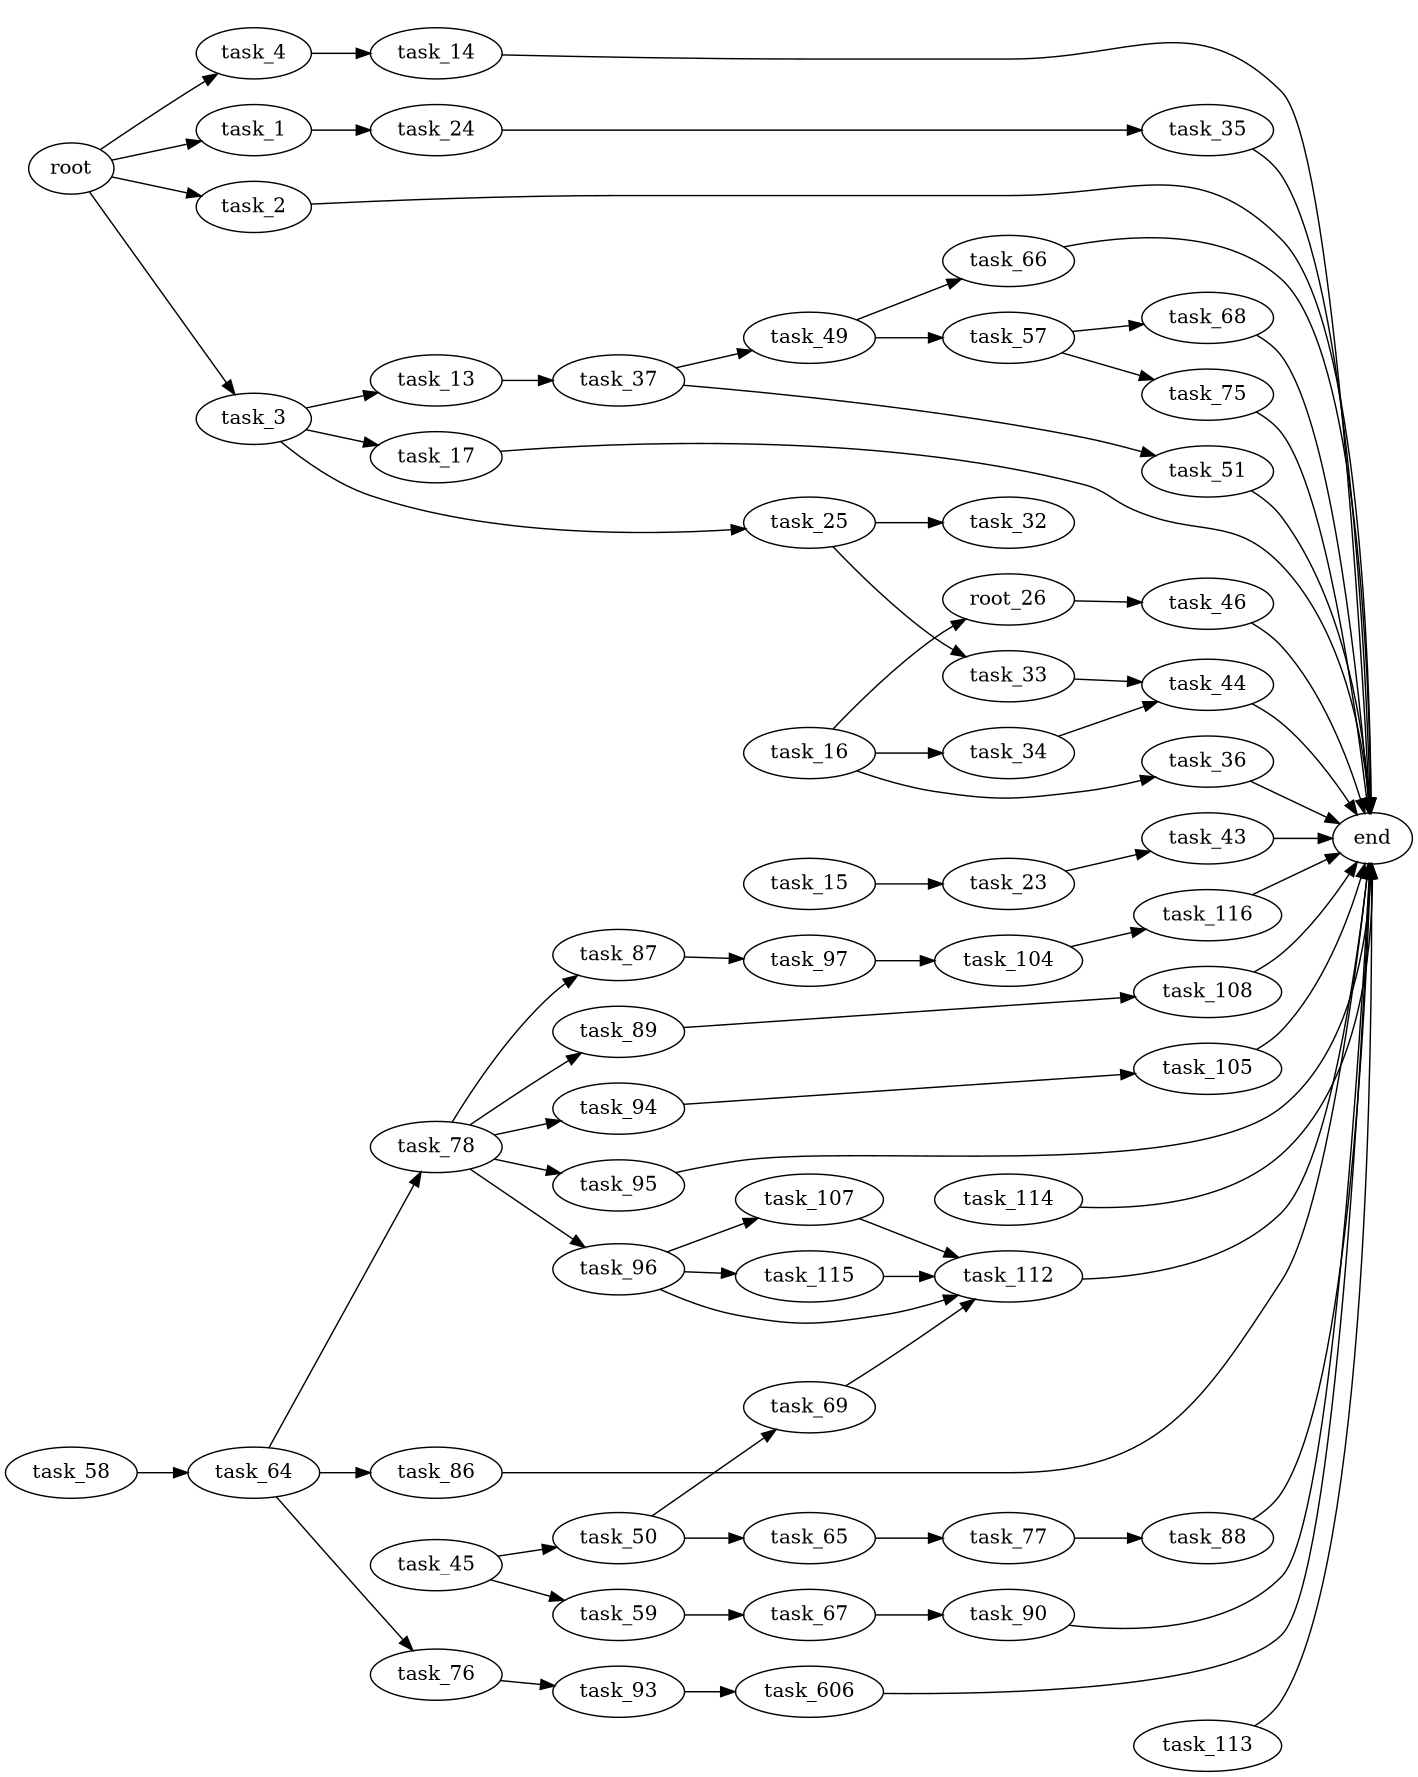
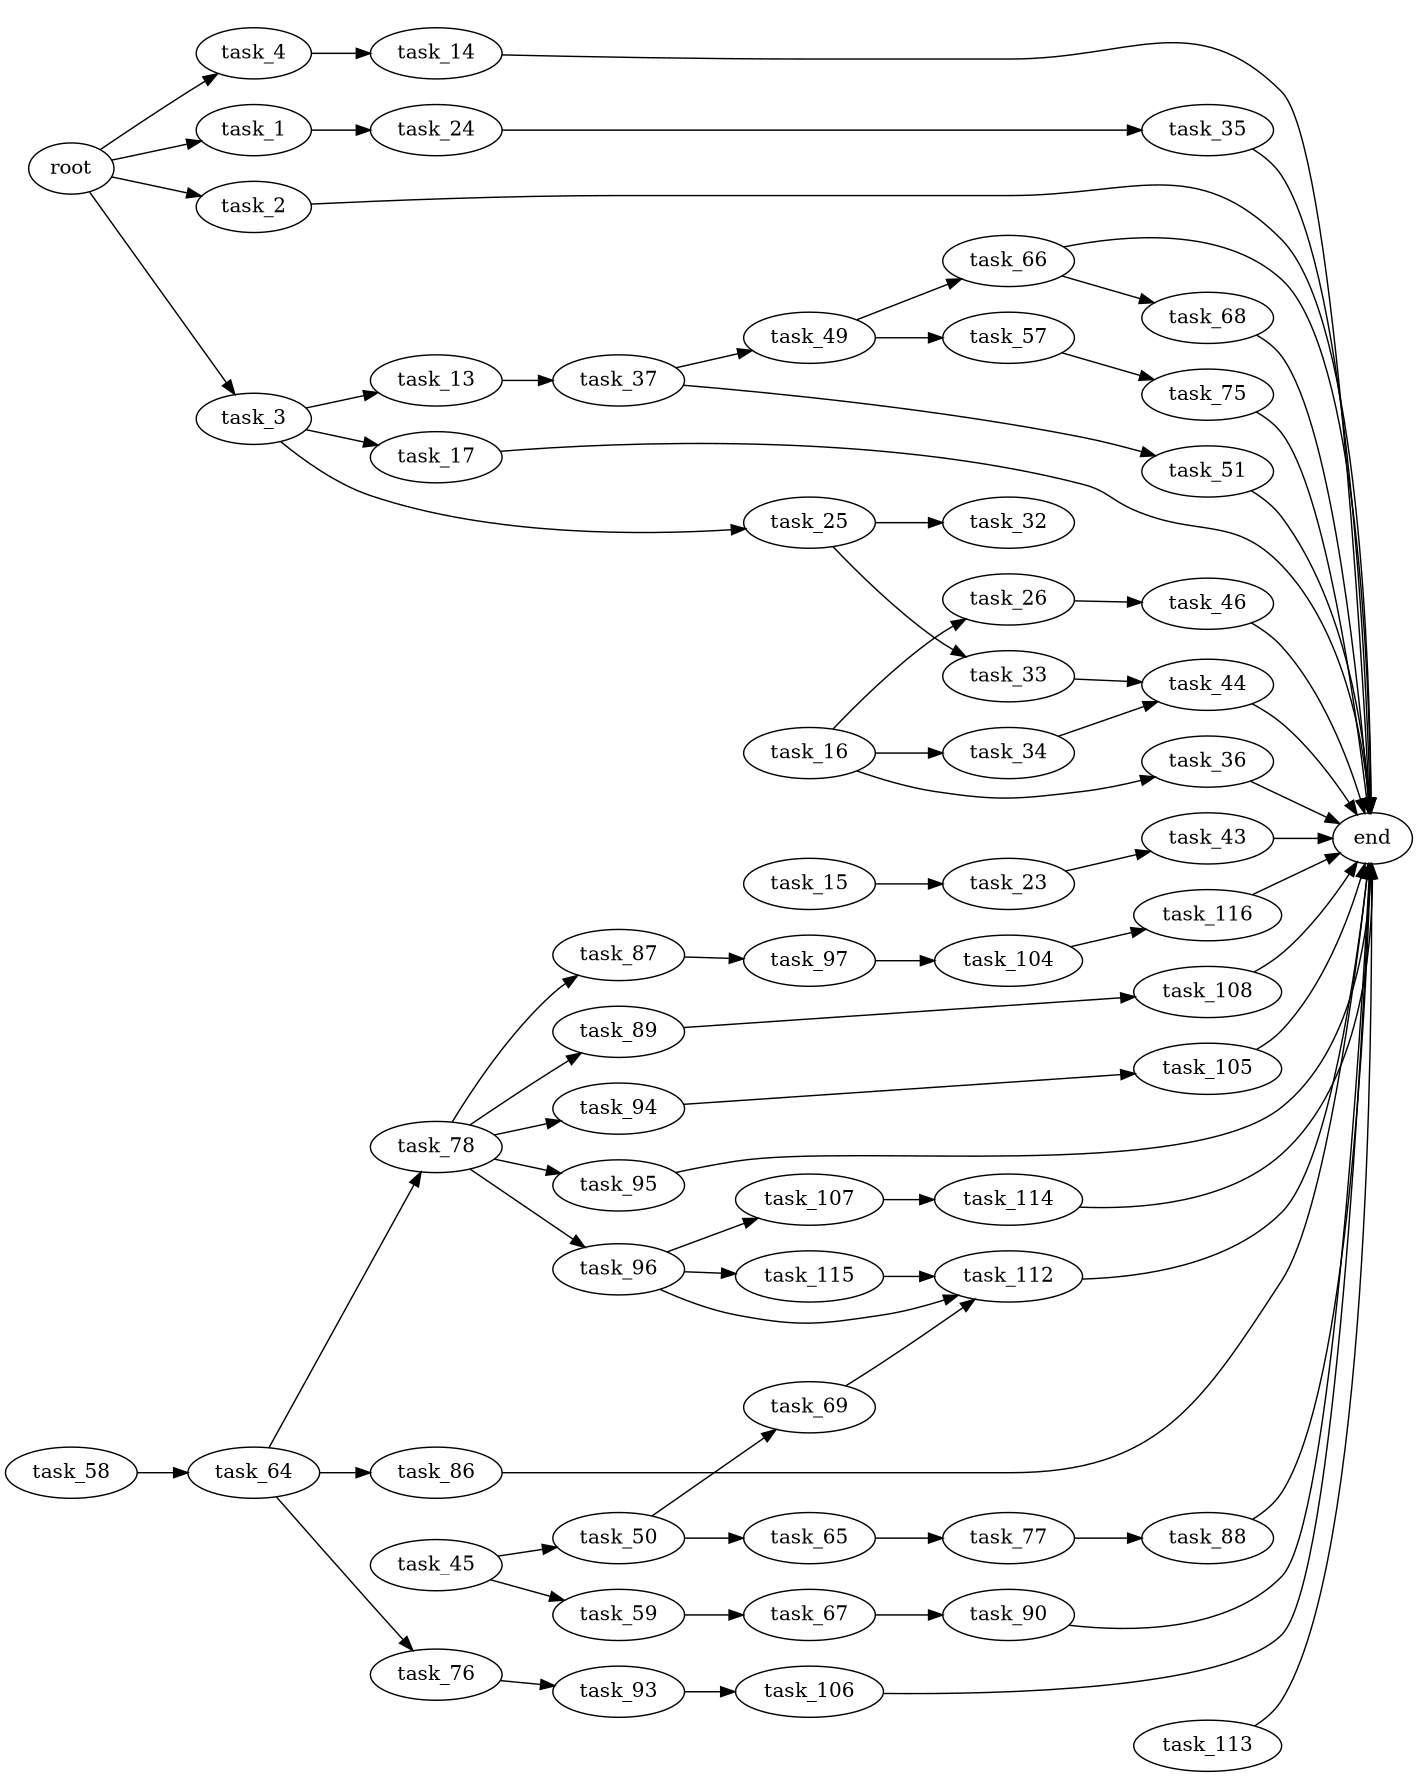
(1101, 329) -> (1101, 287)
(1009, 599) -> (1009, 599)
(902, 1235) -> (902, 1200)
(809, 1692) -> (809, 1692)
